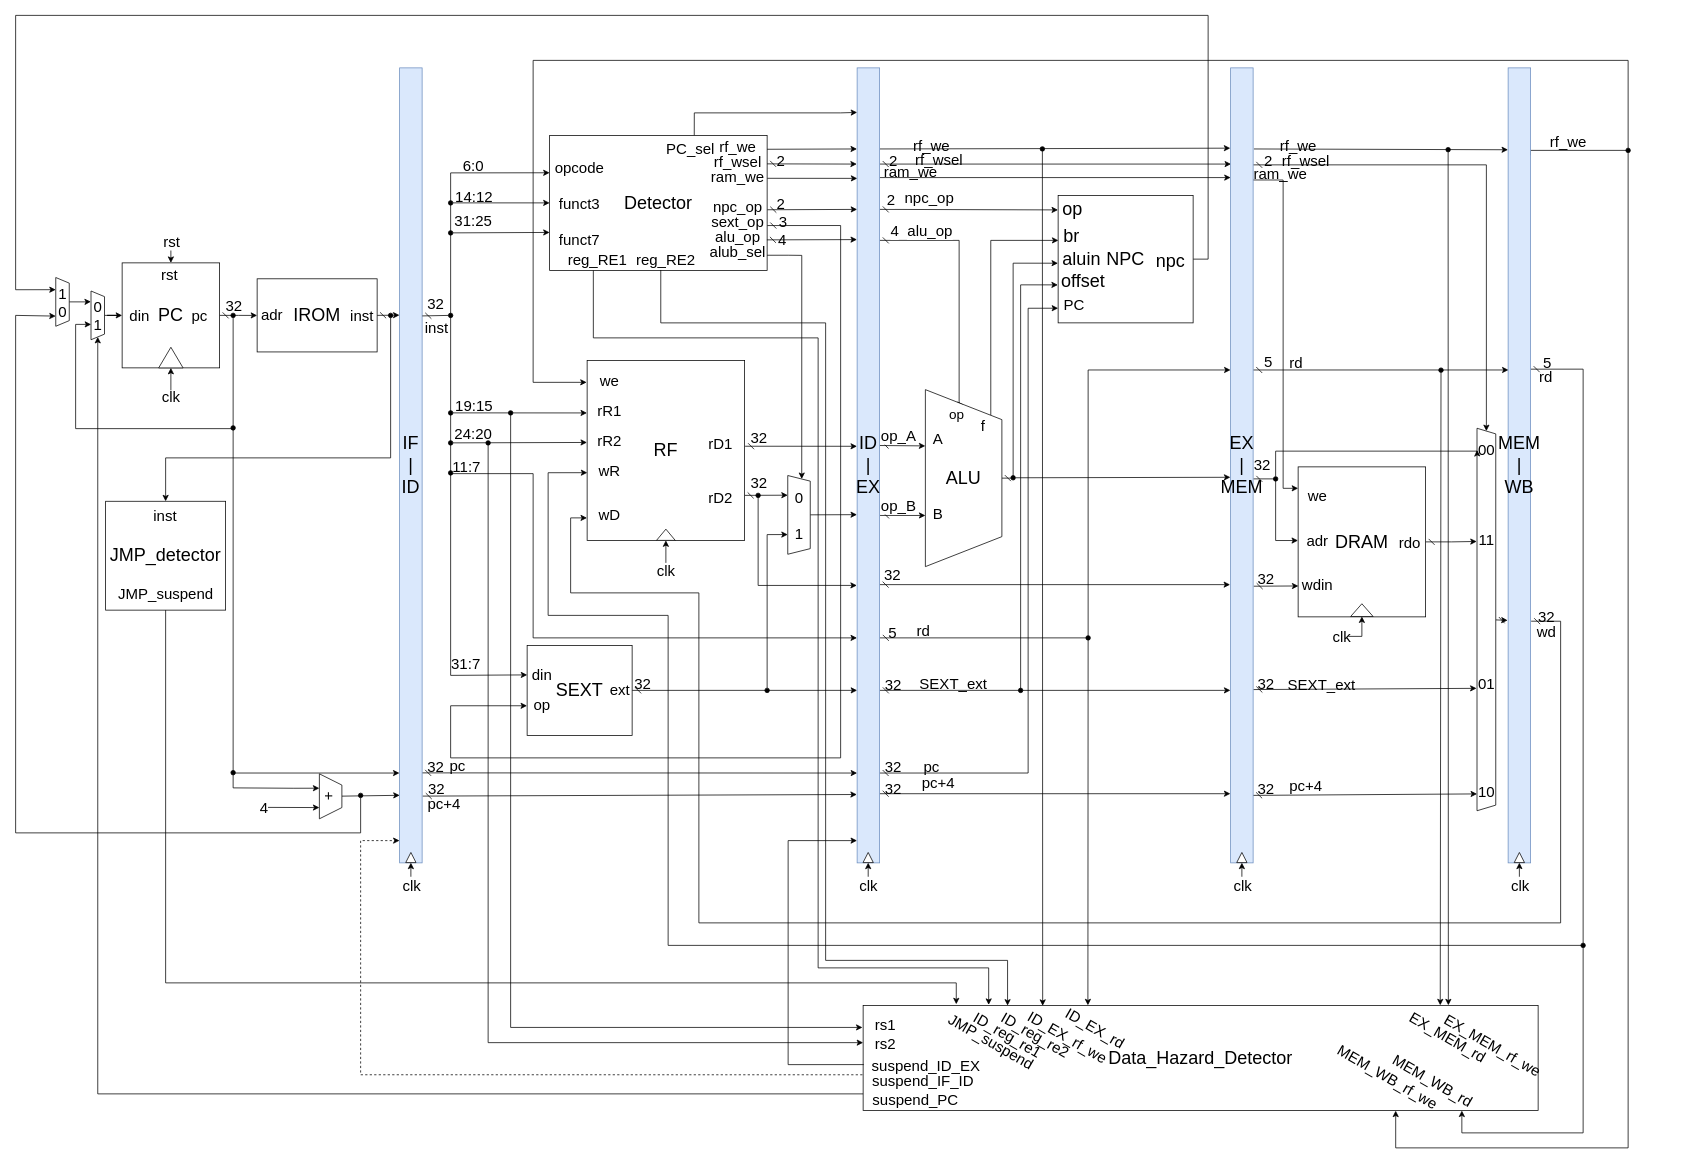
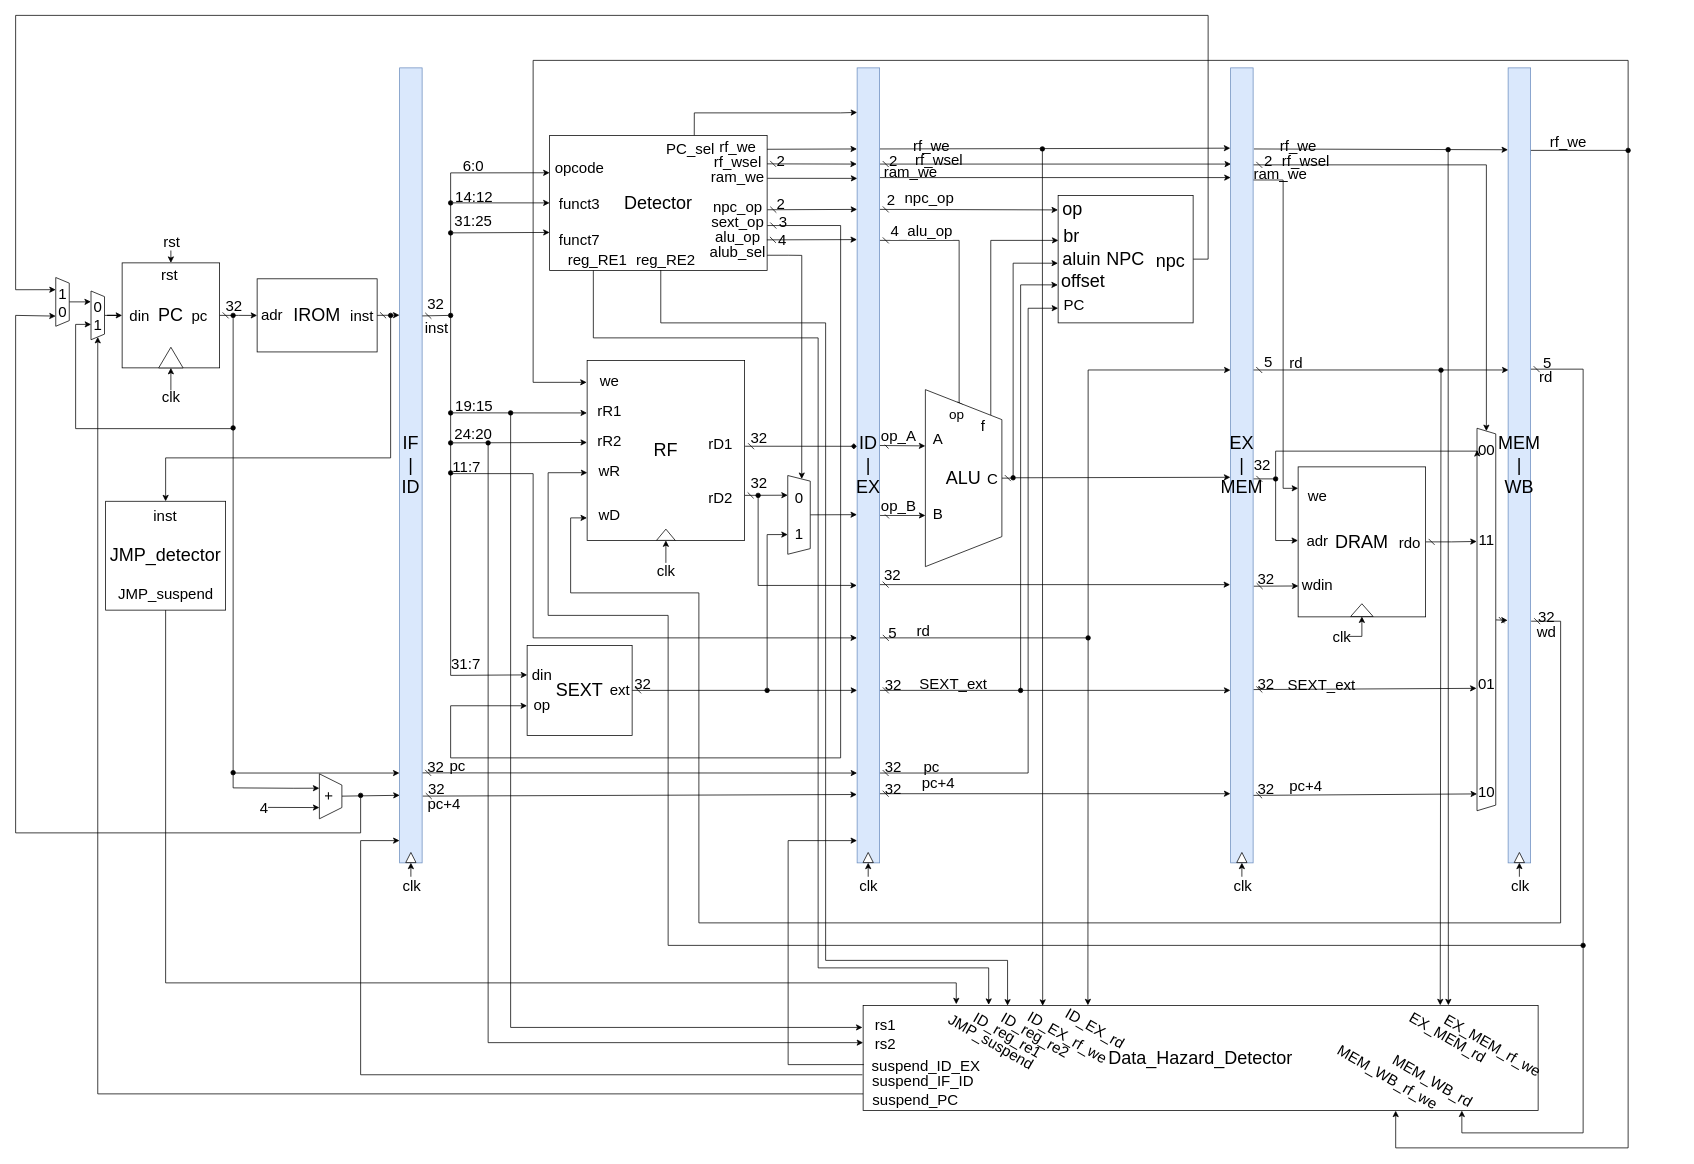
(850, 446) -> (850, 446)
none -> (993, 478)
(477, 1075) -> (477, 1075)
